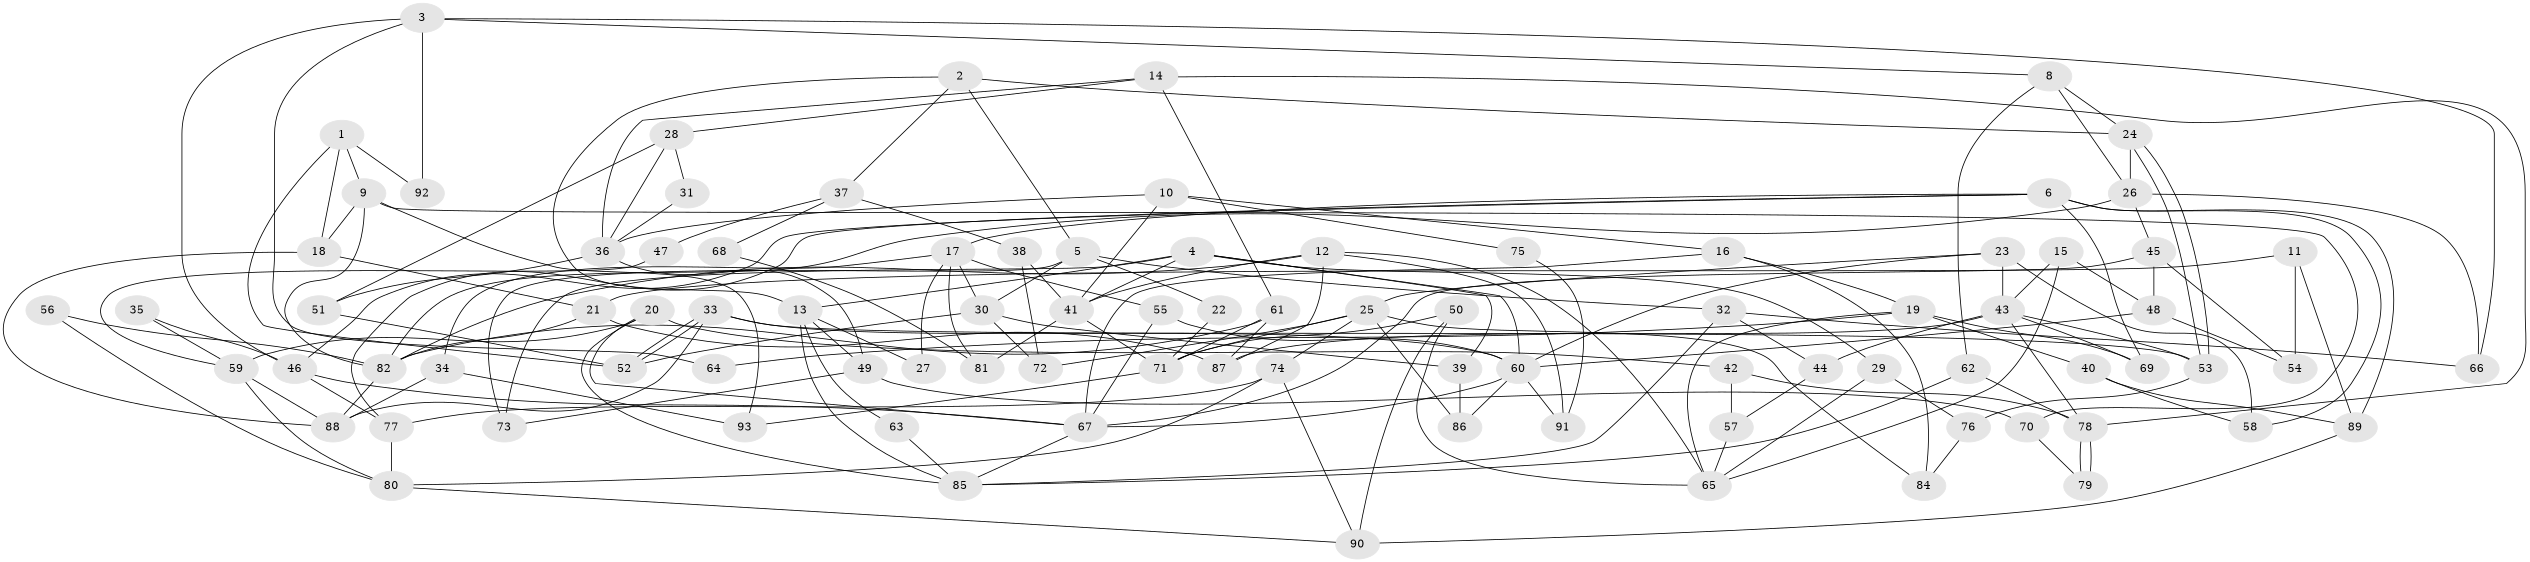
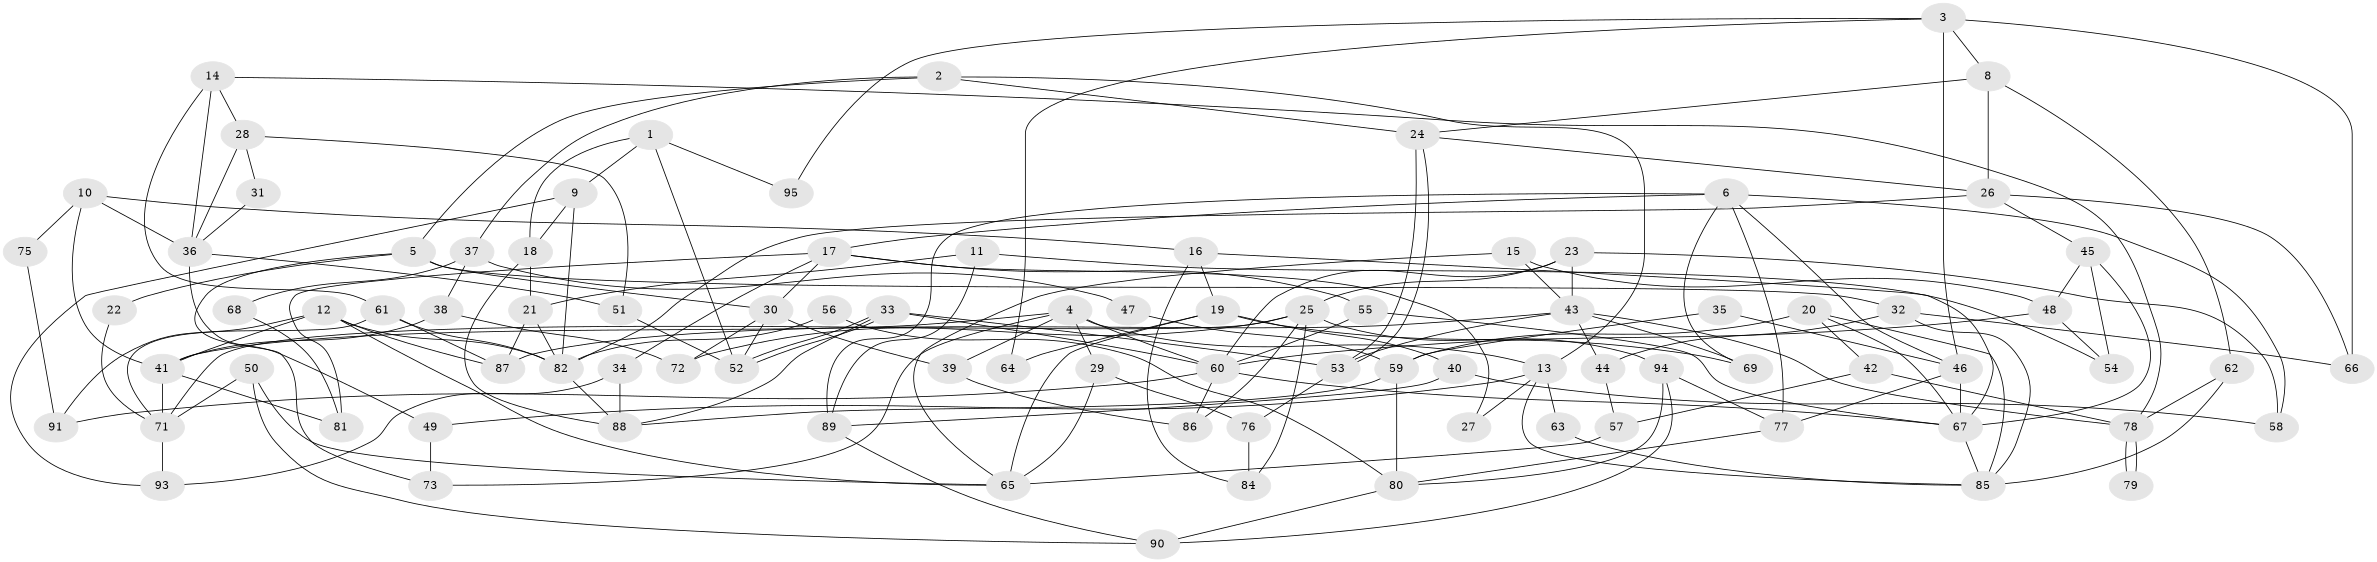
(422, 193) -> (791, 193)
(1278, 369) -> (1662, 369)
(2027, 427) -> none
